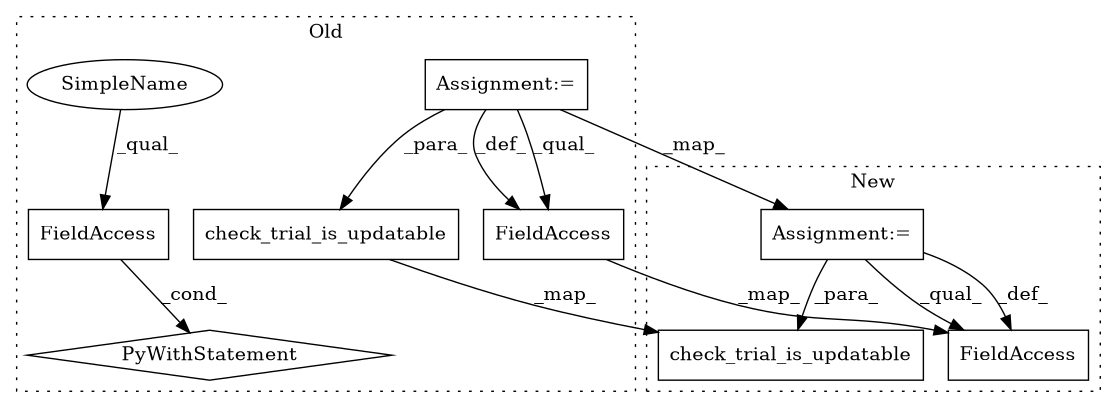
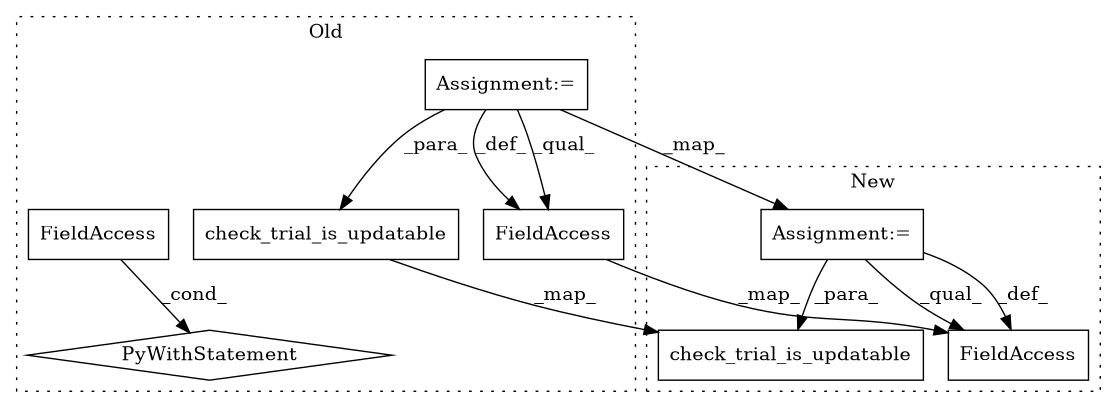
(125, 85) -> none
